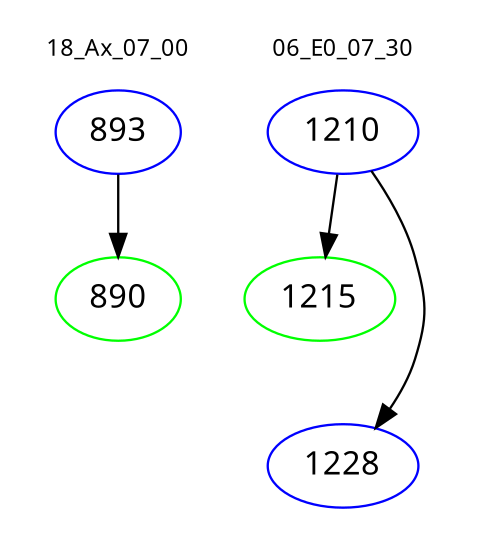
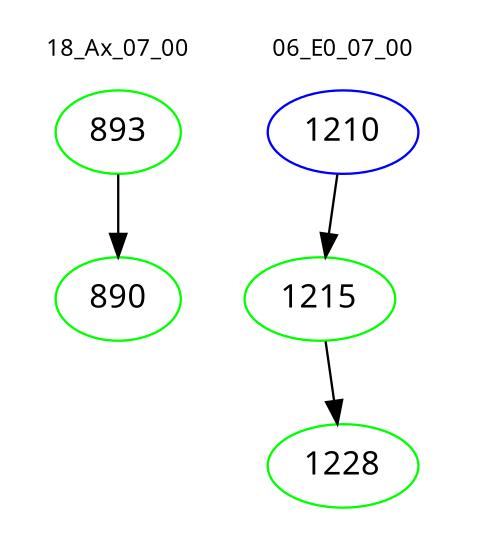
(343, 50) -> (343, 50)
(118, 132) -> (118, 132)
(422, 288) -> (330, 371)
(343, 466) -> (343, 466)
